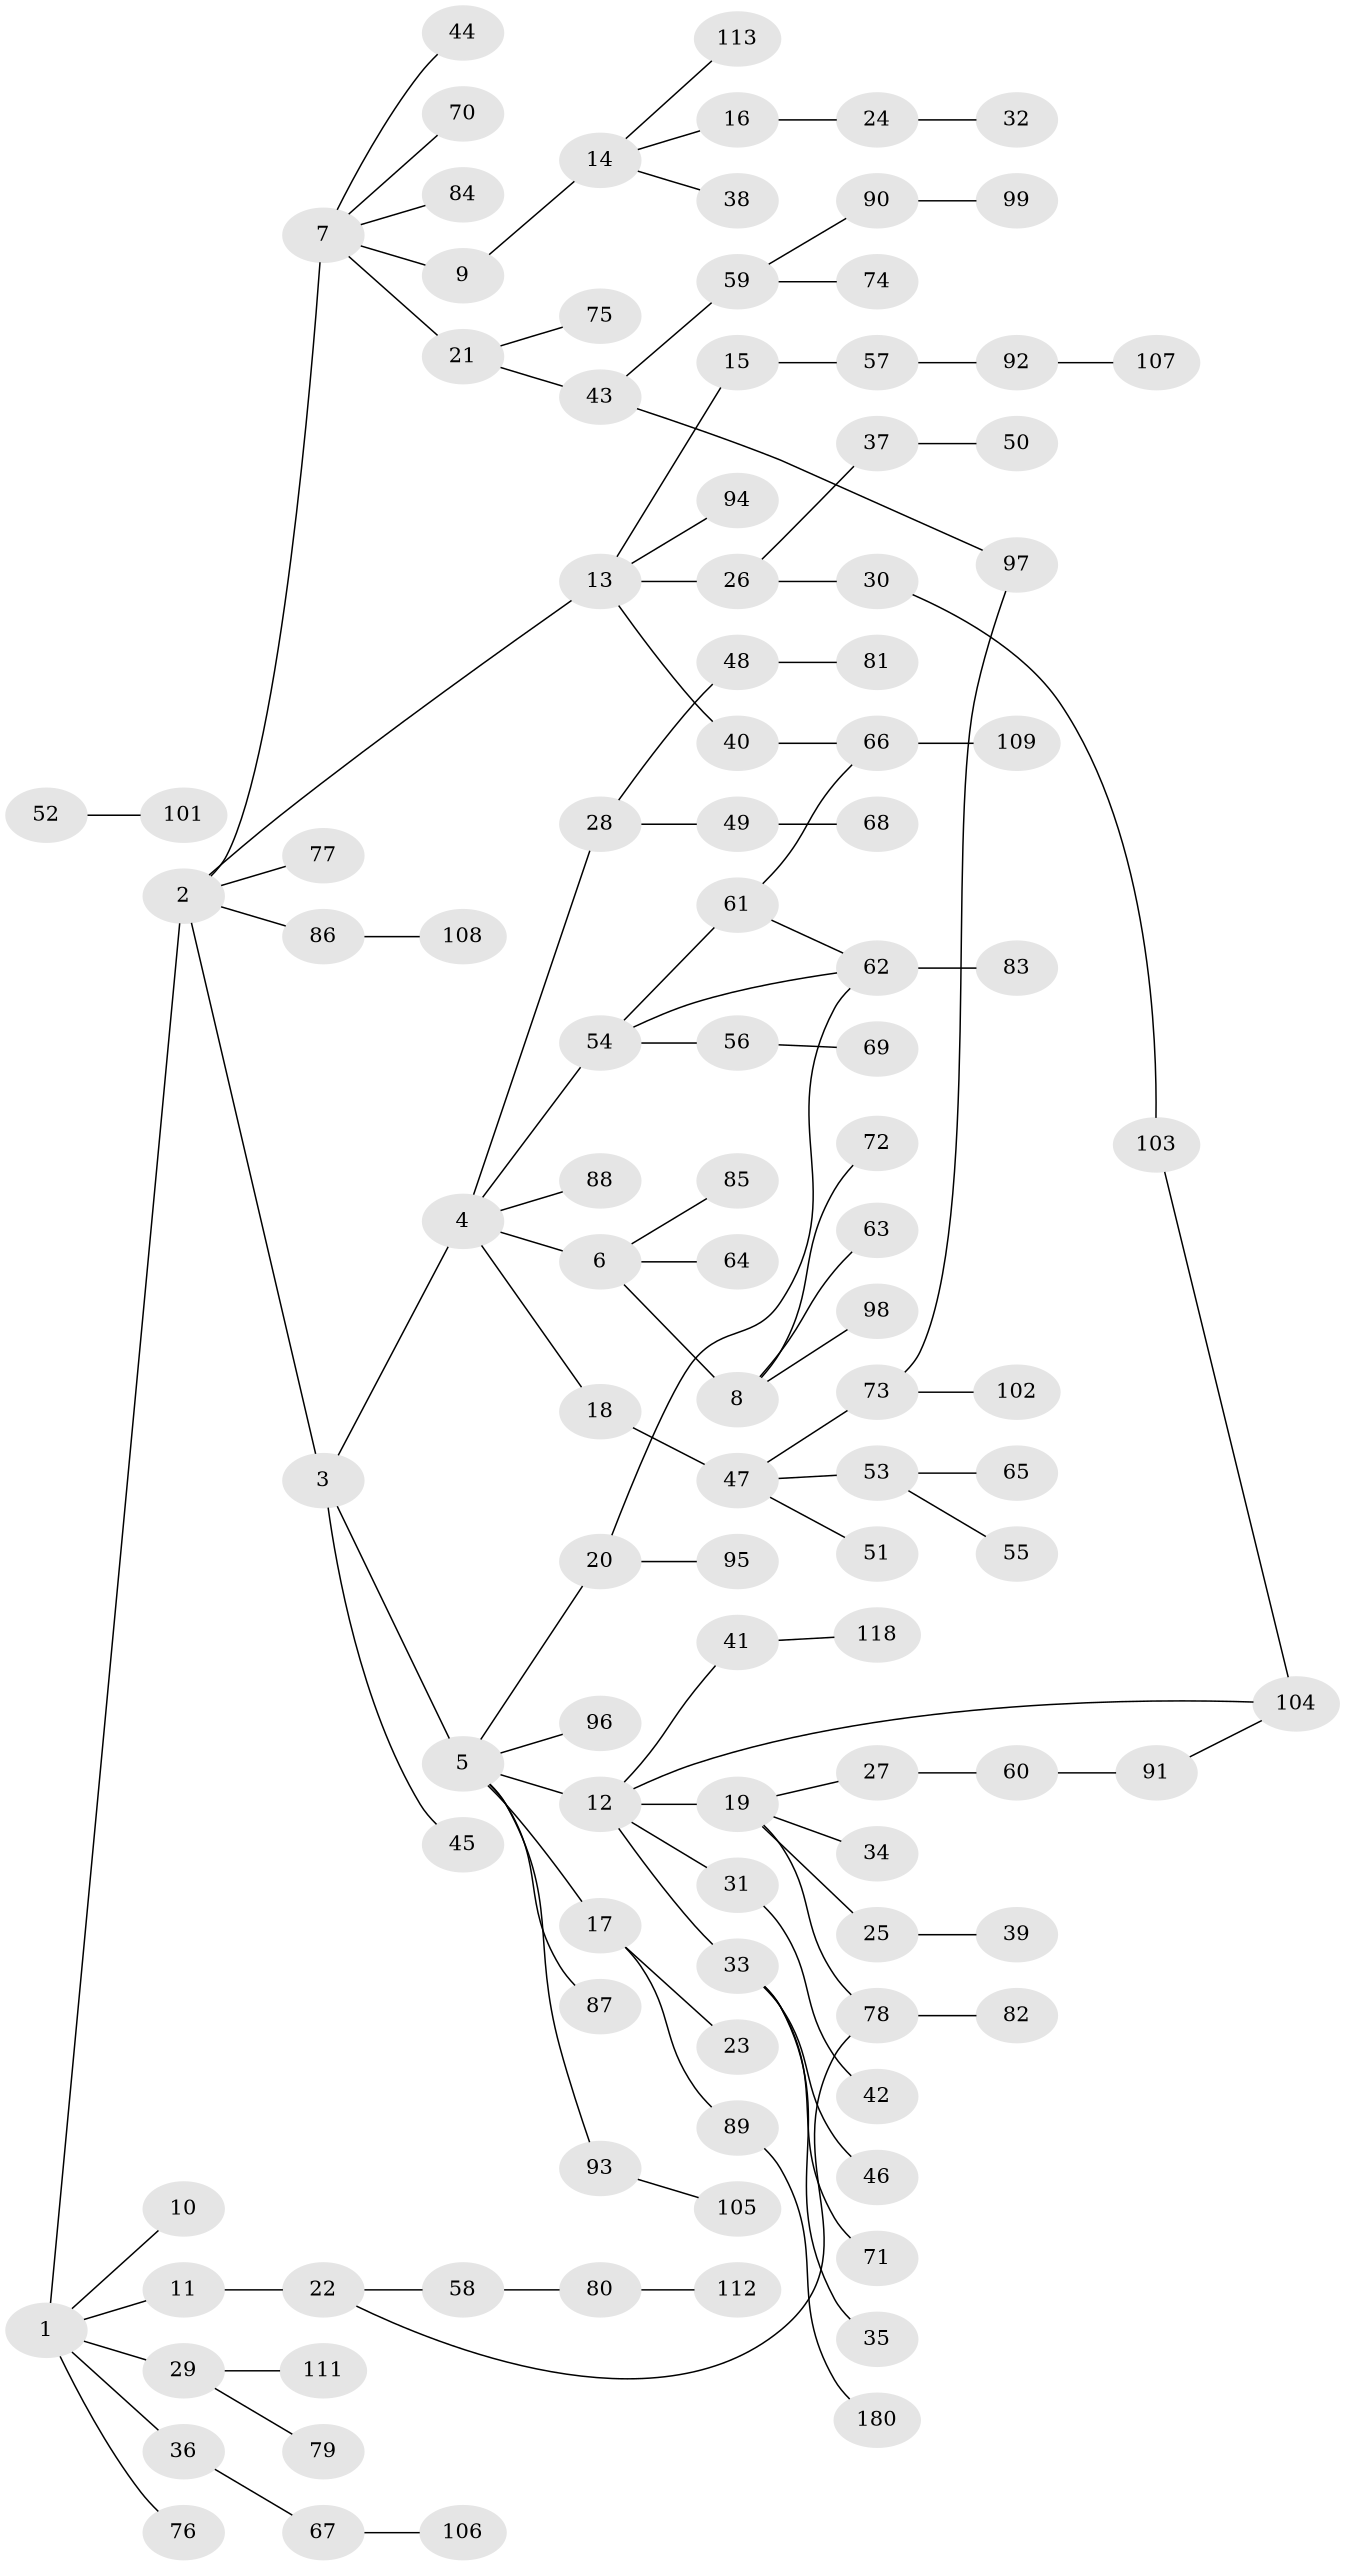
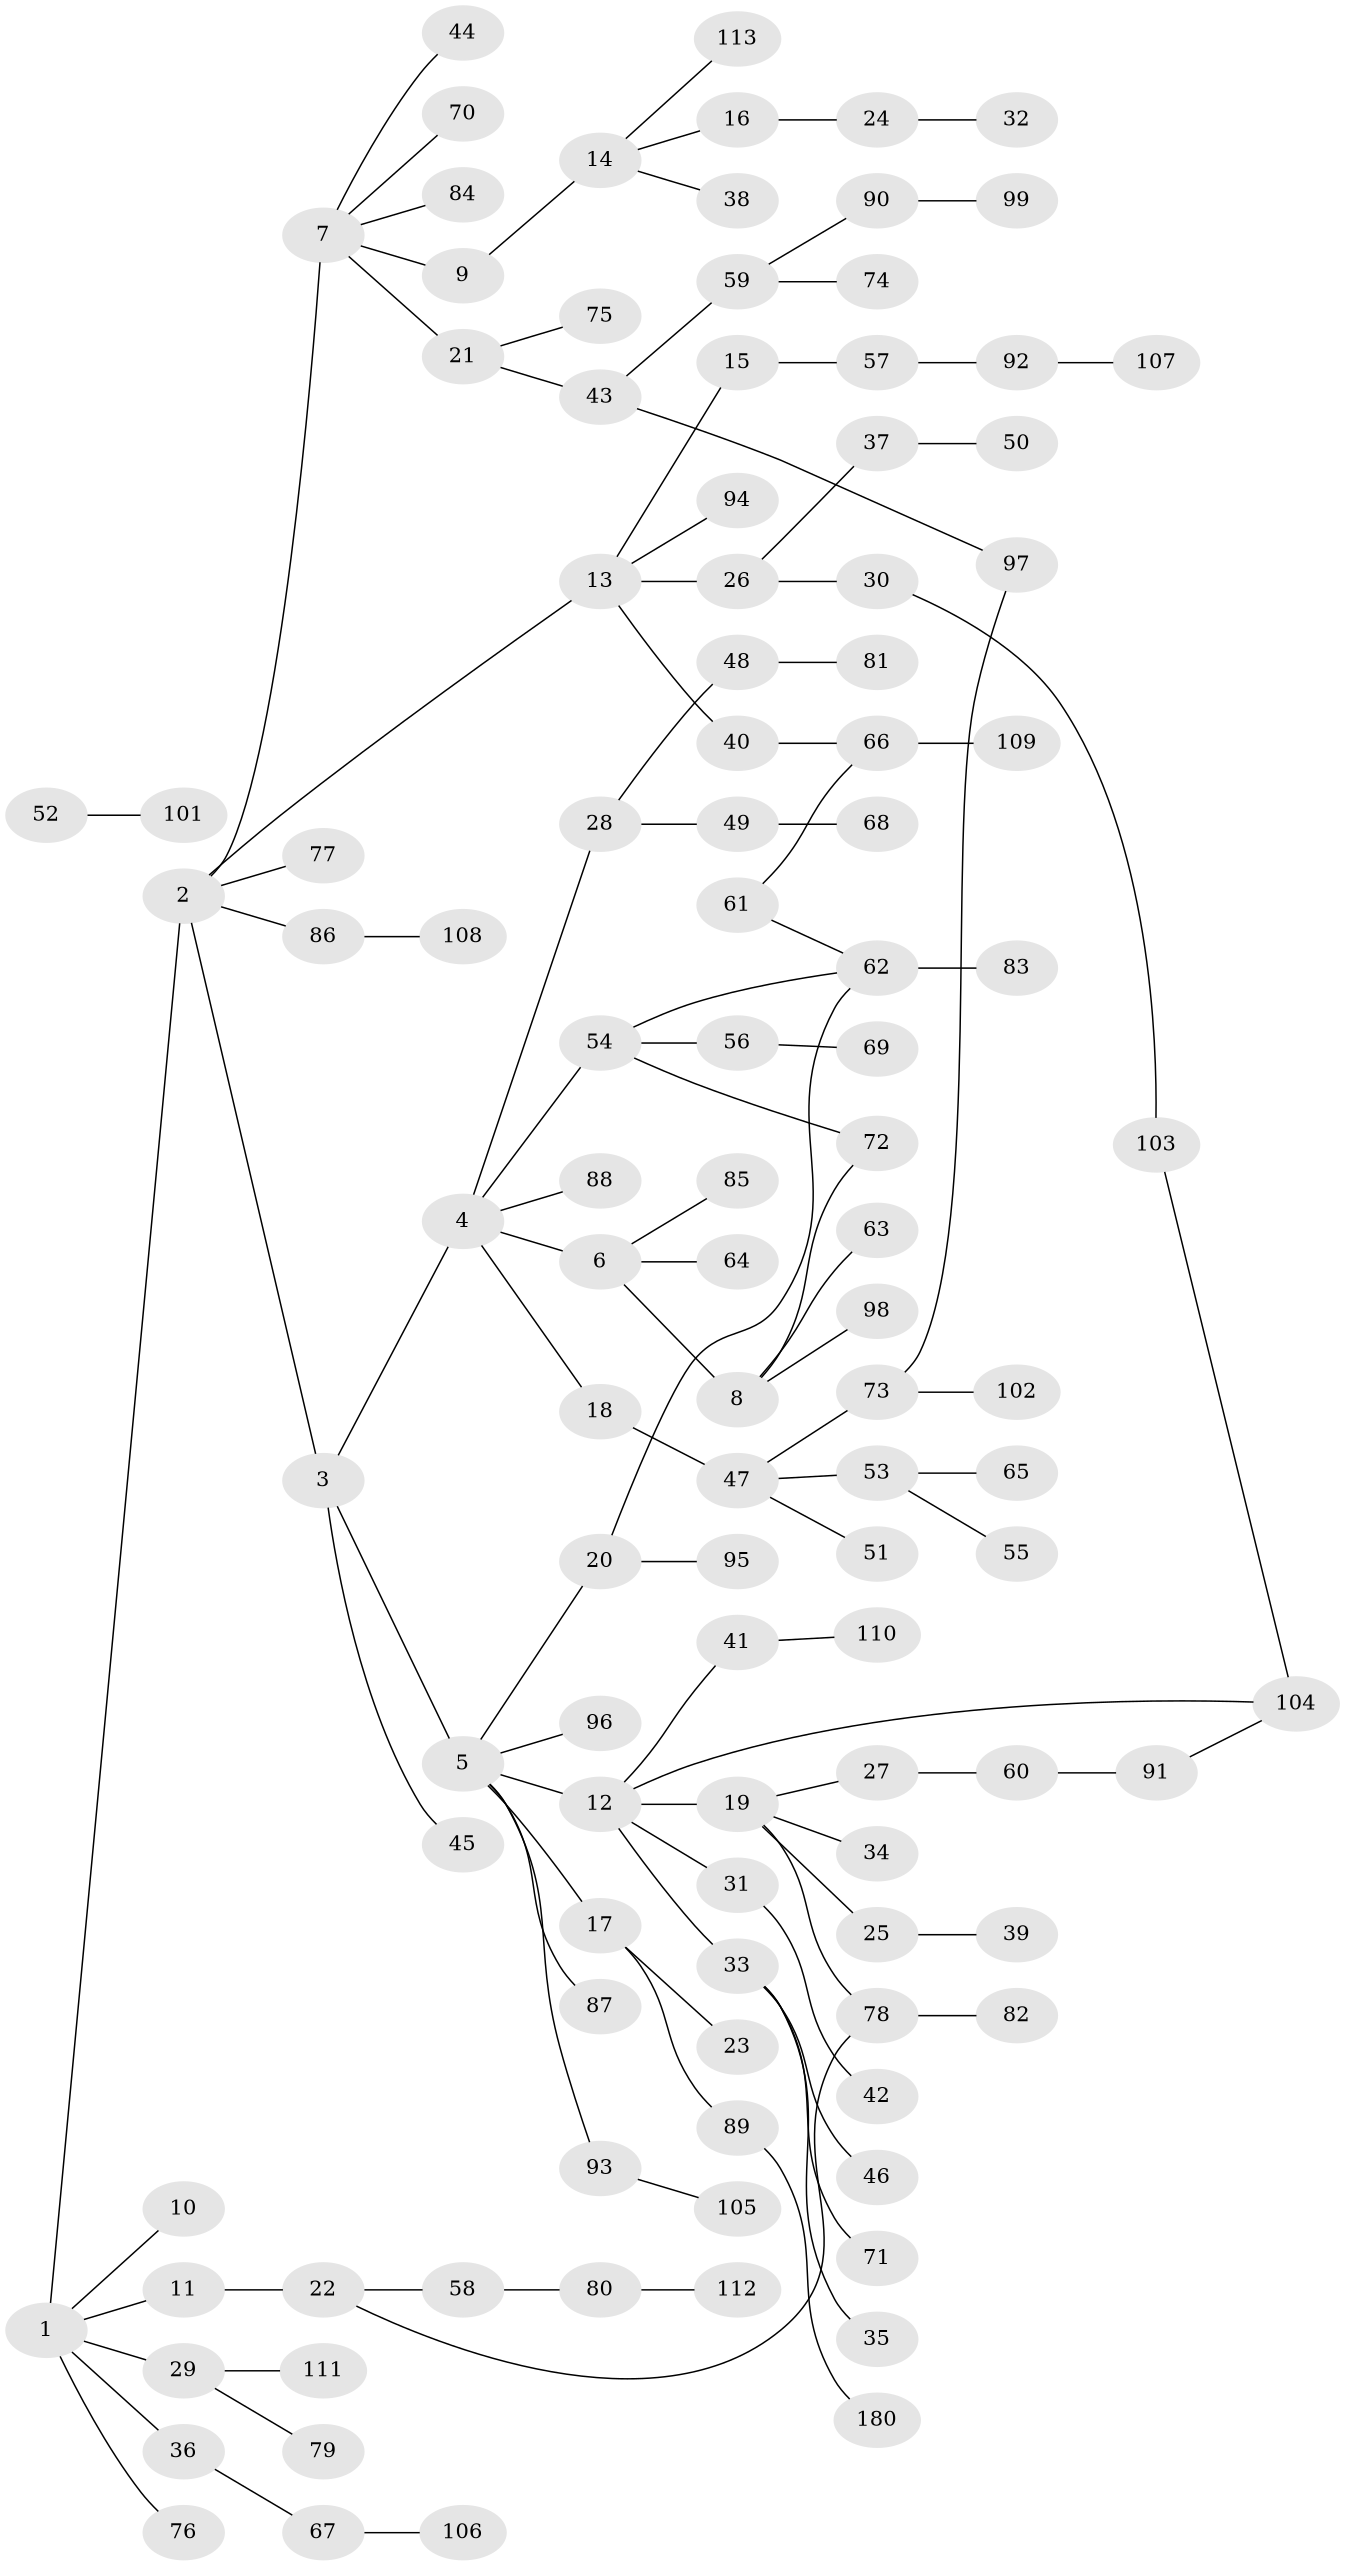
(669, 974) -> (736, 1099)
(877, 1635) -> (877, 1635)
